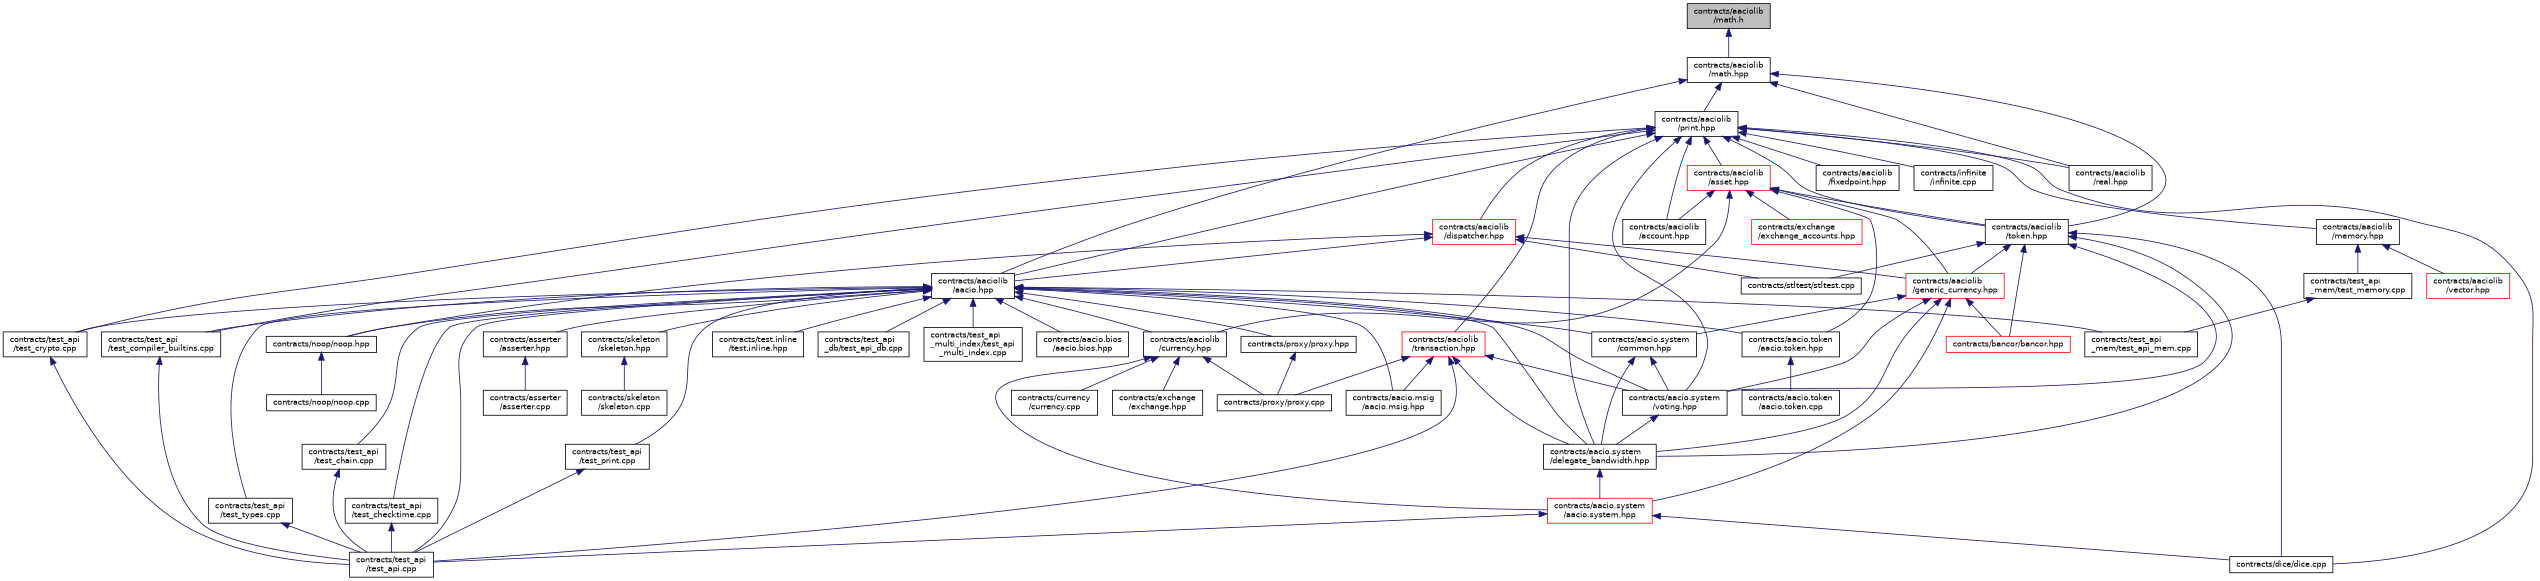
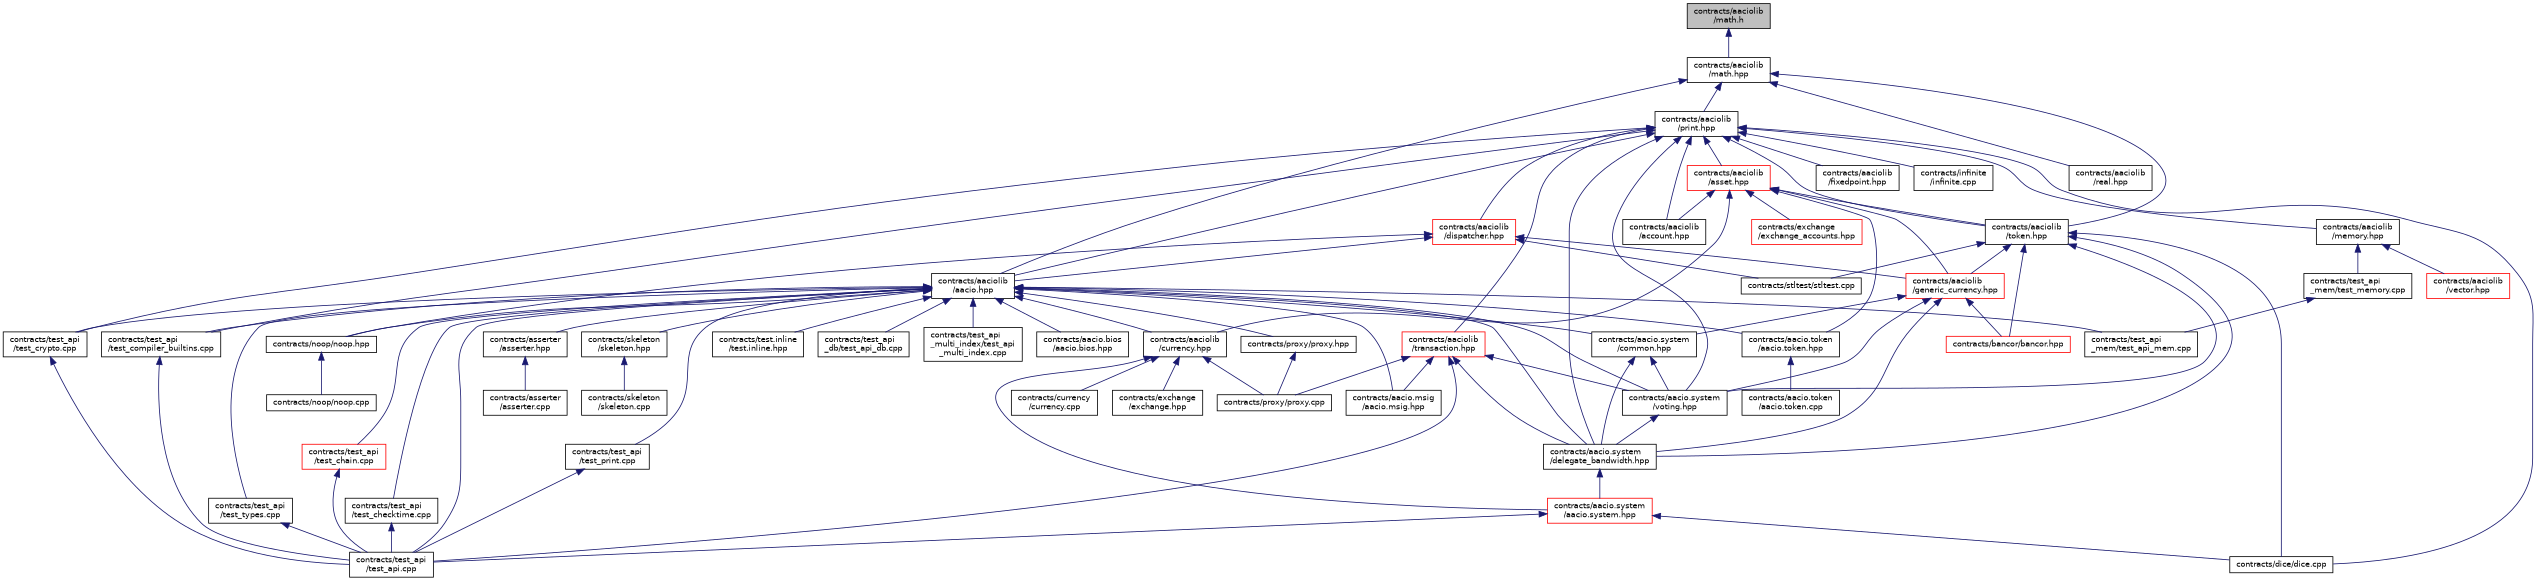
(1908, 145) -> none
(1828, 442) -> none
(344, 457) -> (344, 457)
